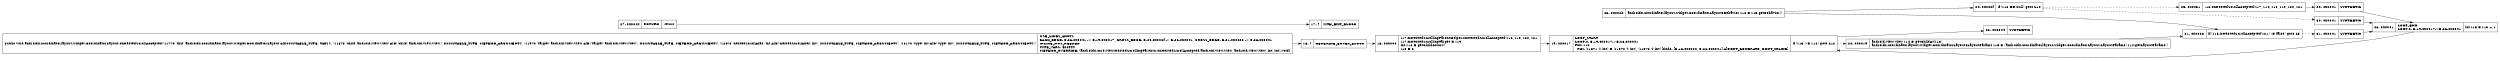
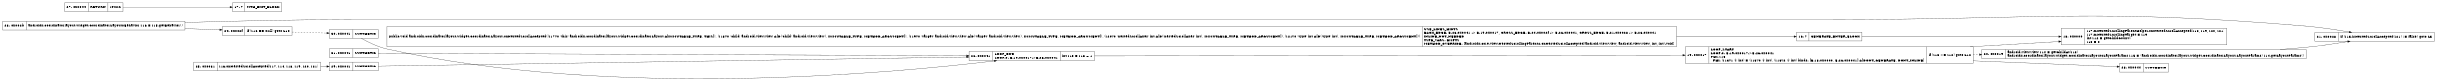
(2110, 7) -> none
(2307, 34) -> none
(1544, 44) -> (2014, 44)
